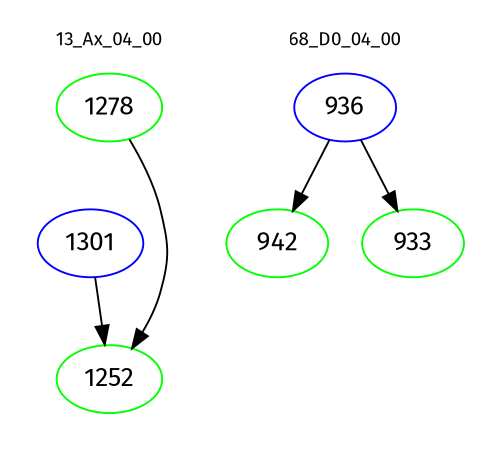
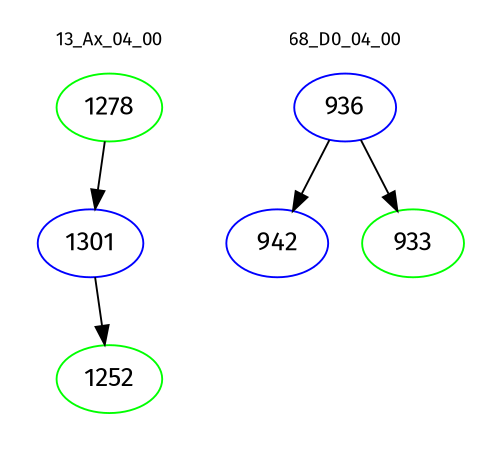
(166, 235) -> (101, 166)
(277, 243) -> (277, 243)
